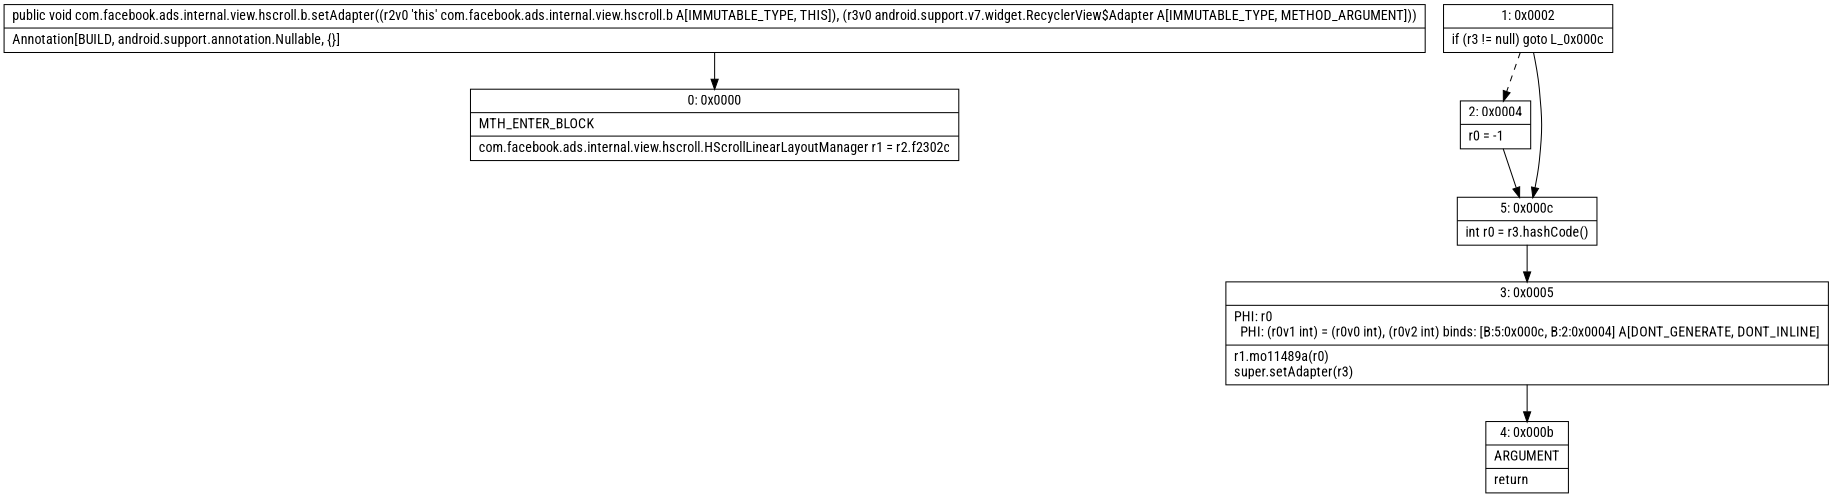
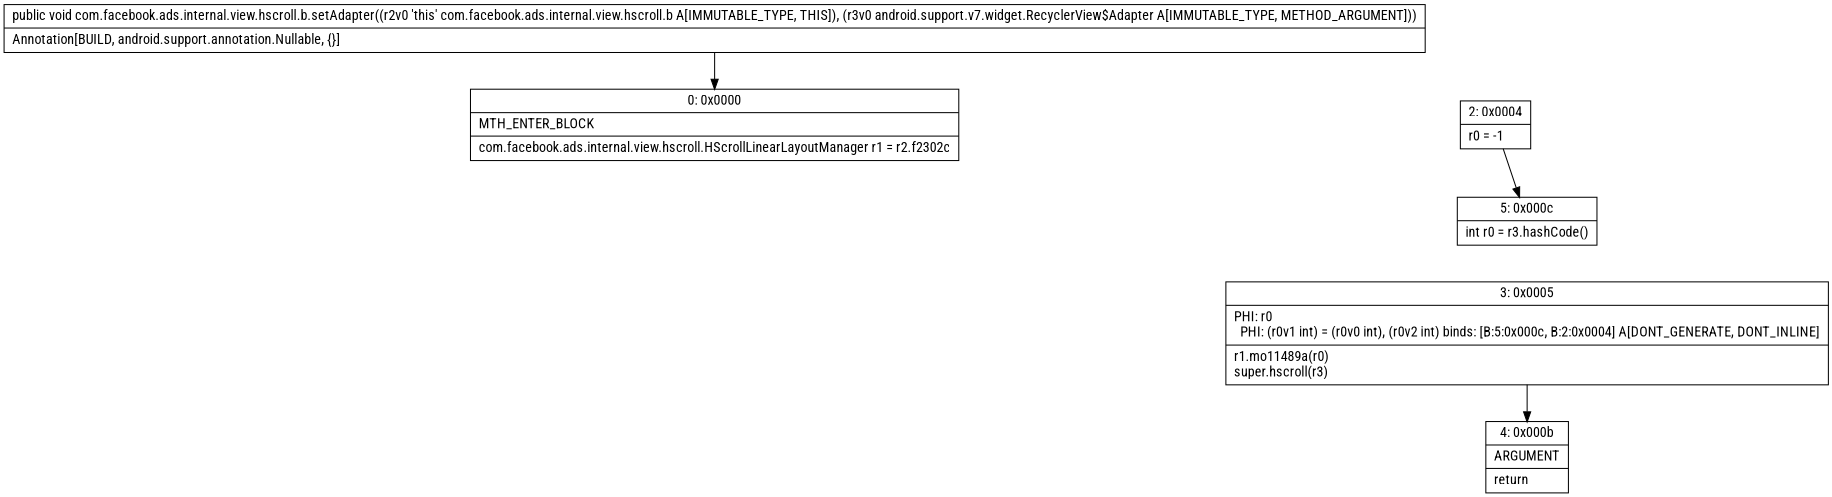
(1528, 29) -> none
(1527, 258) -> none
(1294, 372) -> (1281, 372)
